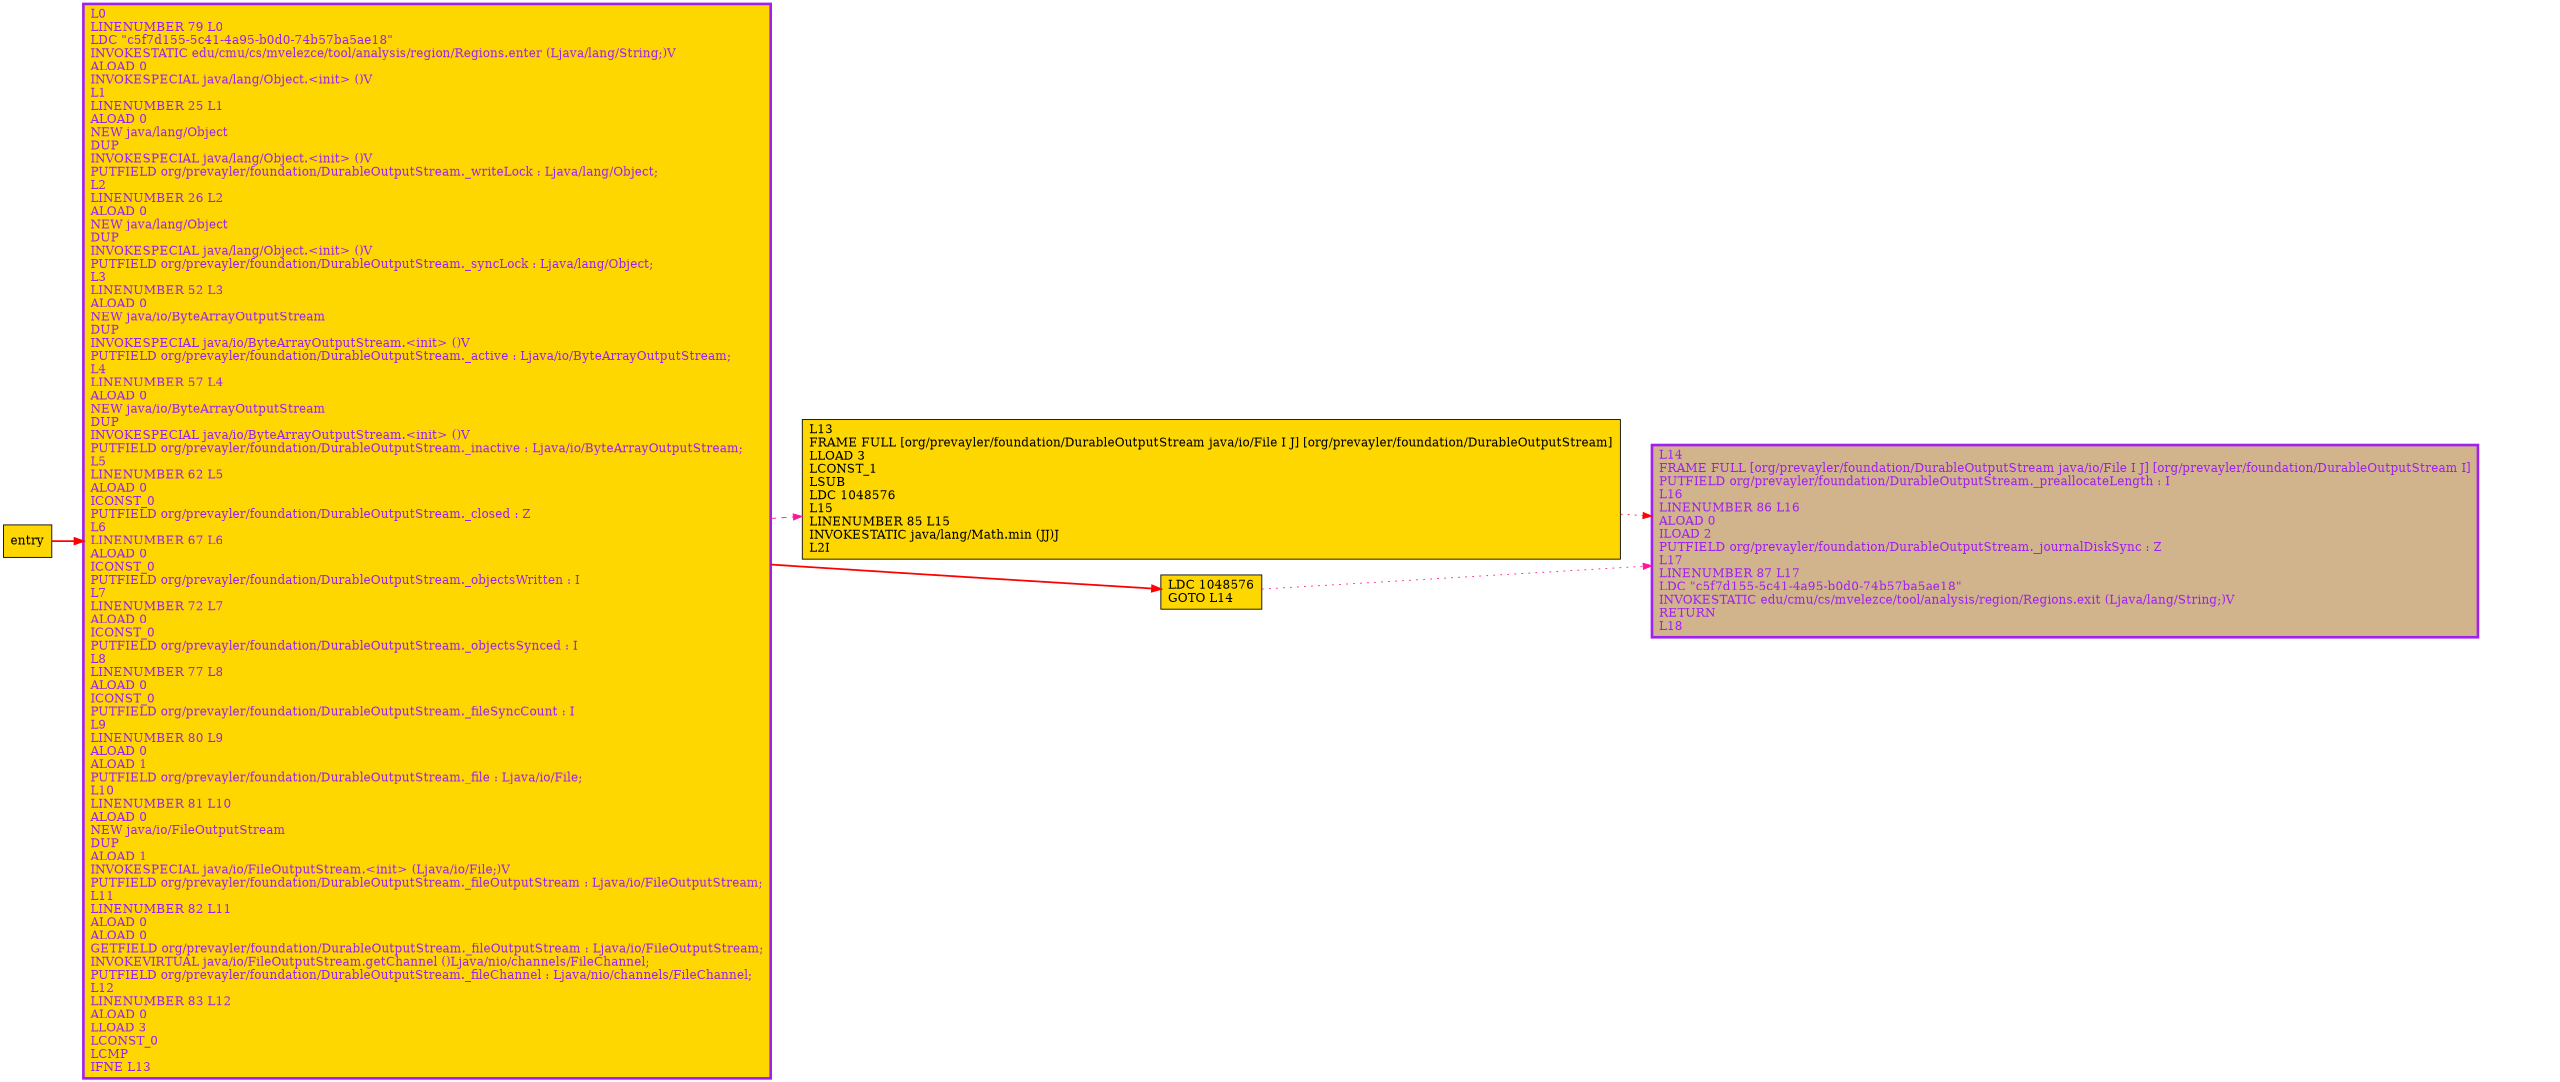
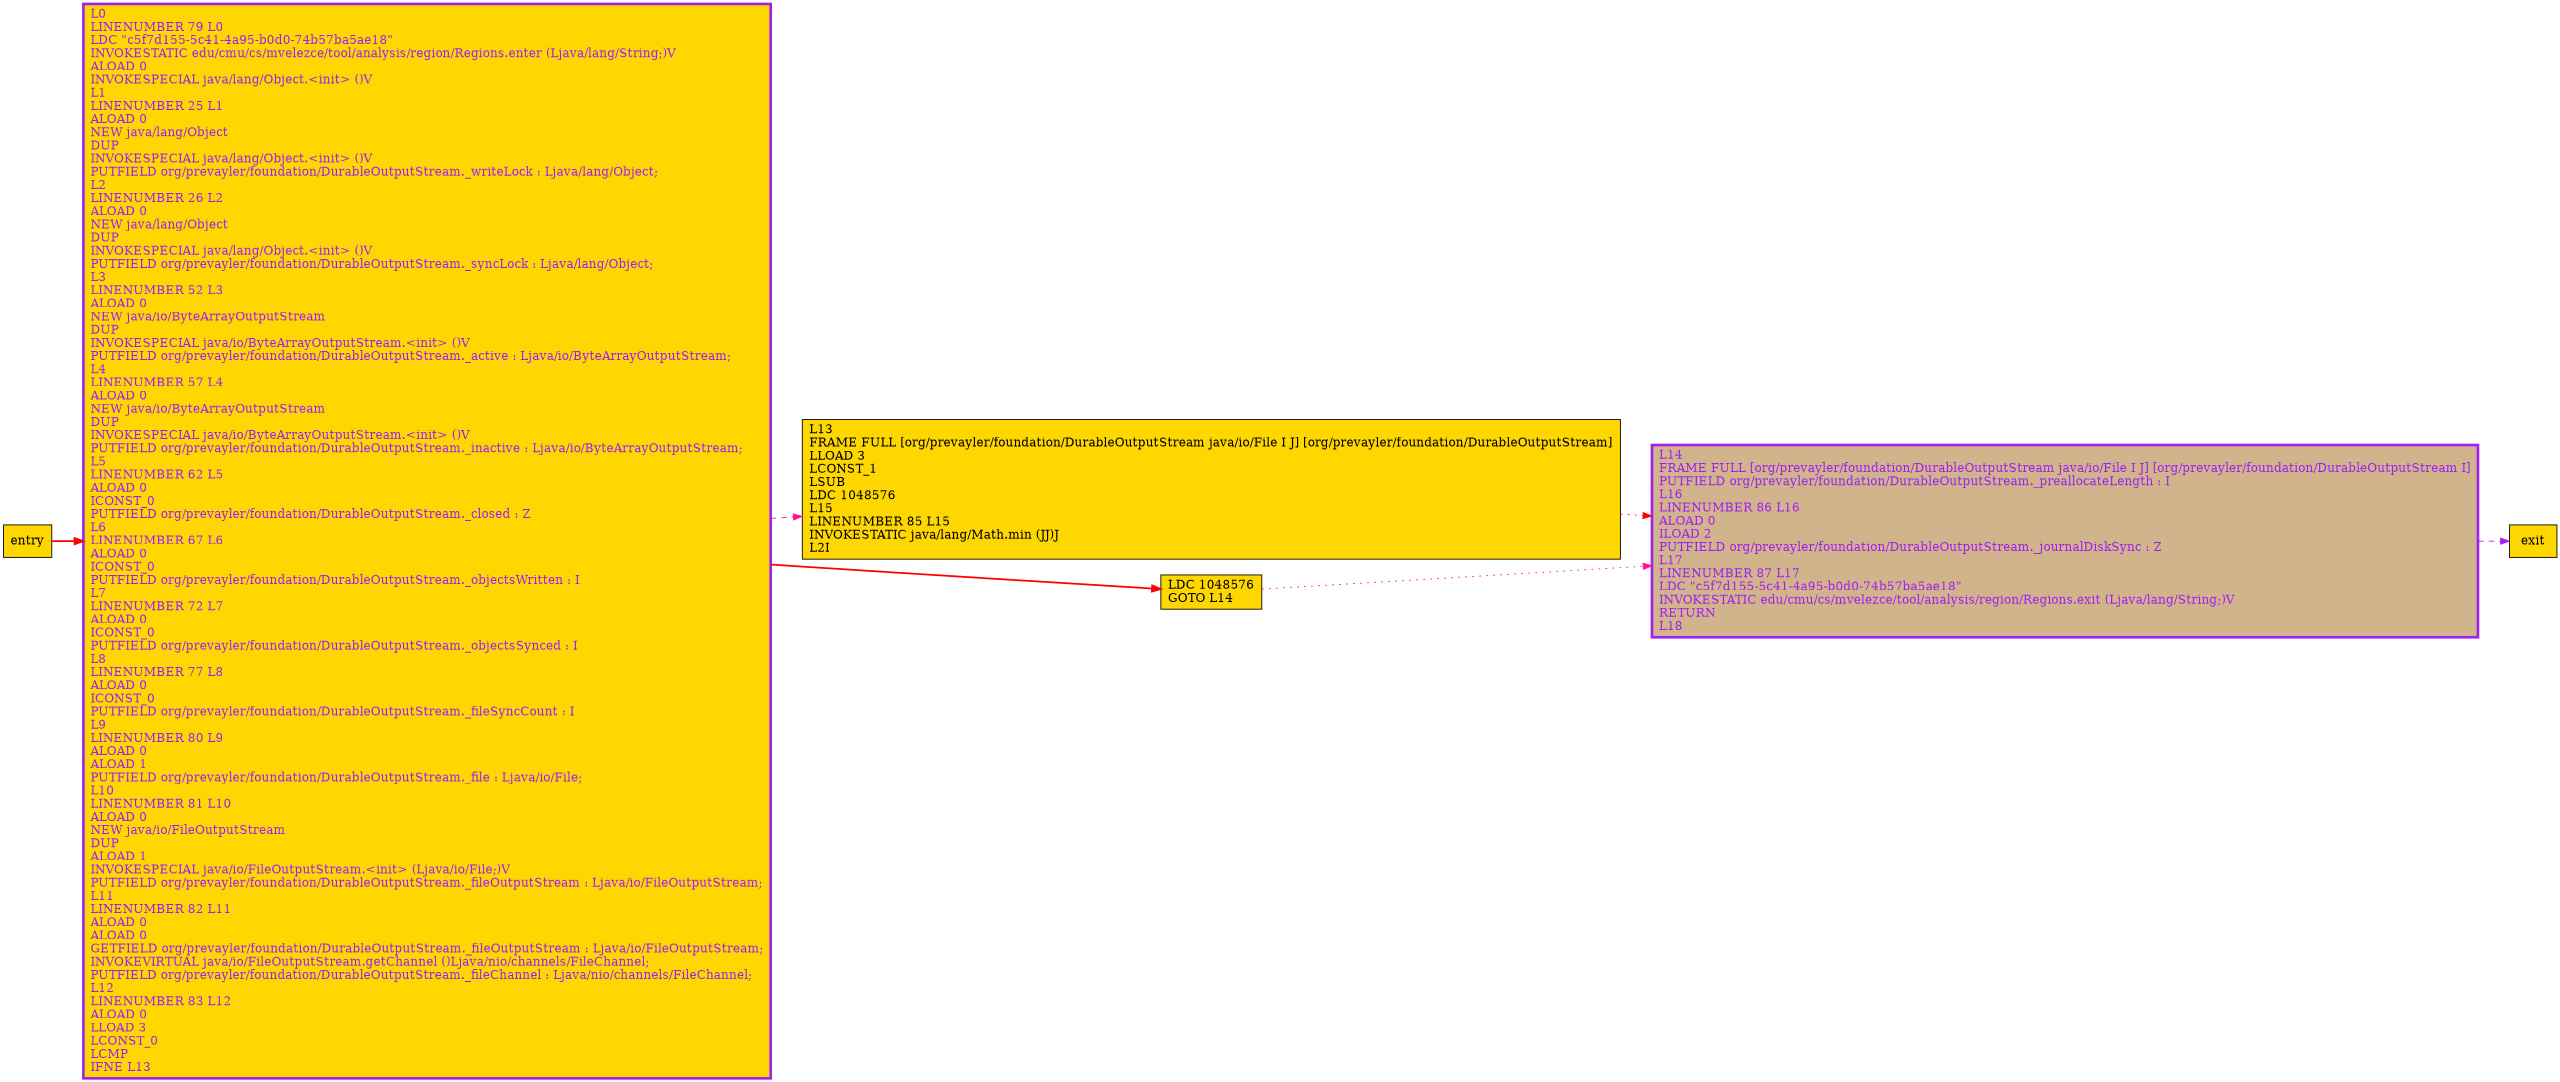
none -> (2533, 541)
